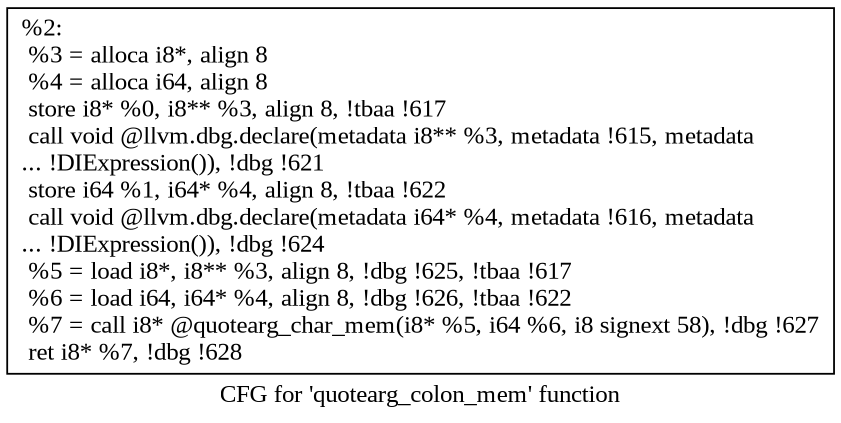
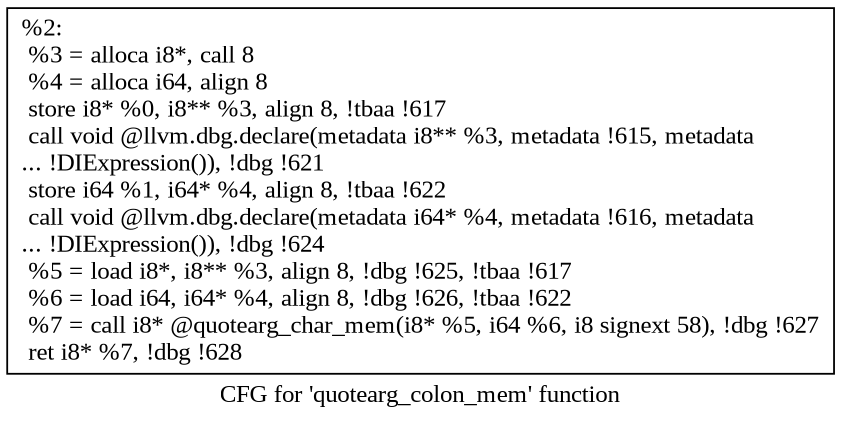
(145, 55) -> (139, 55)
